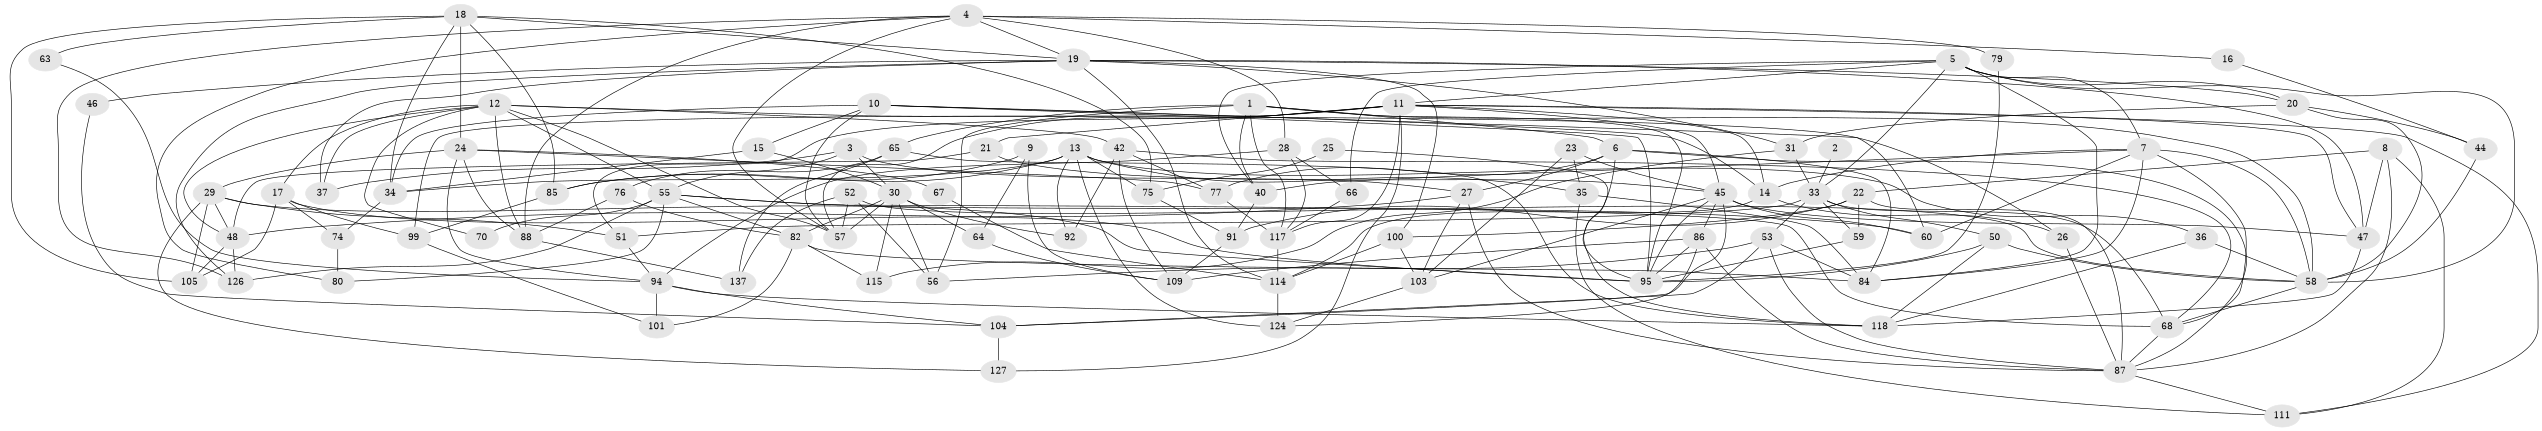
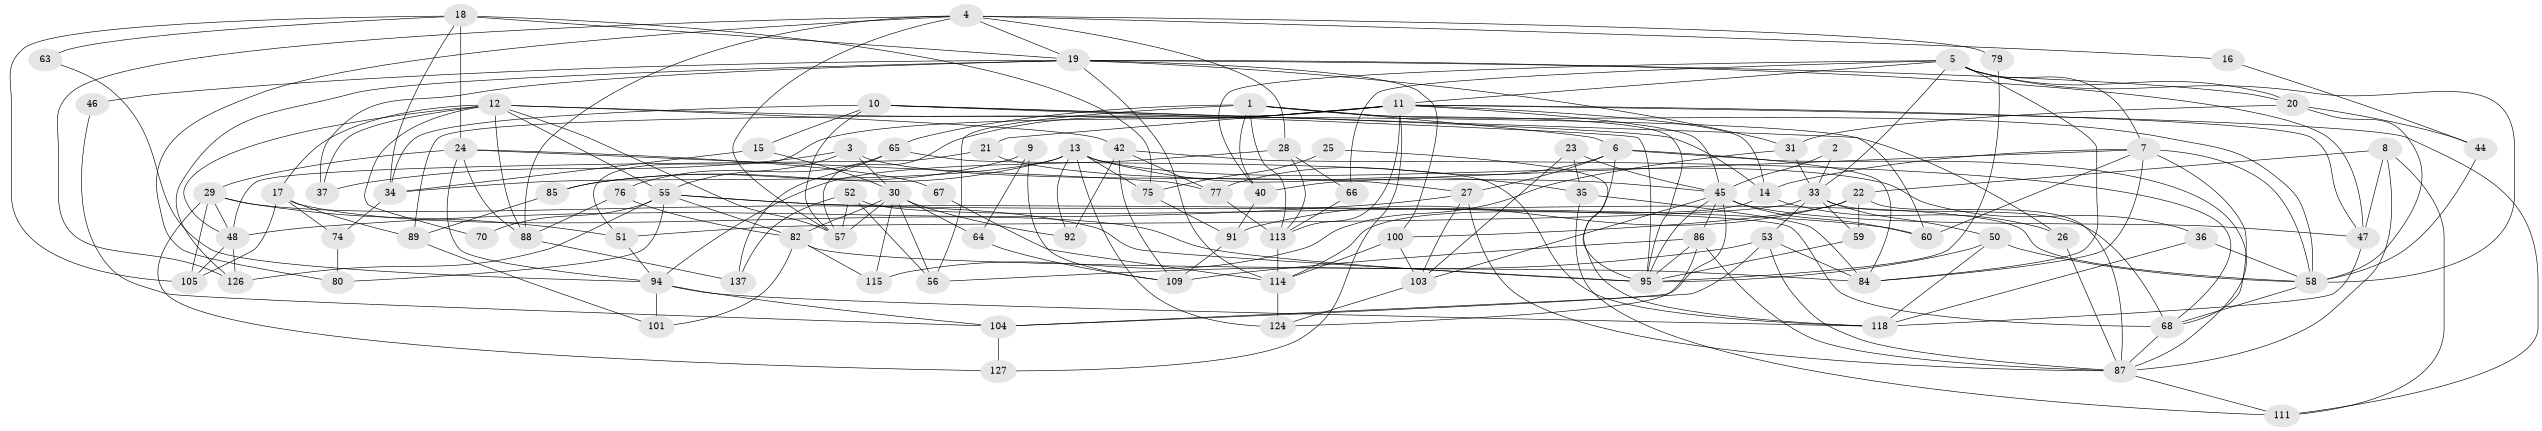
(529, 96) -> none
none -> (1766, 174)
(414, 238) -> (414, 238)
(1278, 238) -> (1278, 238)
